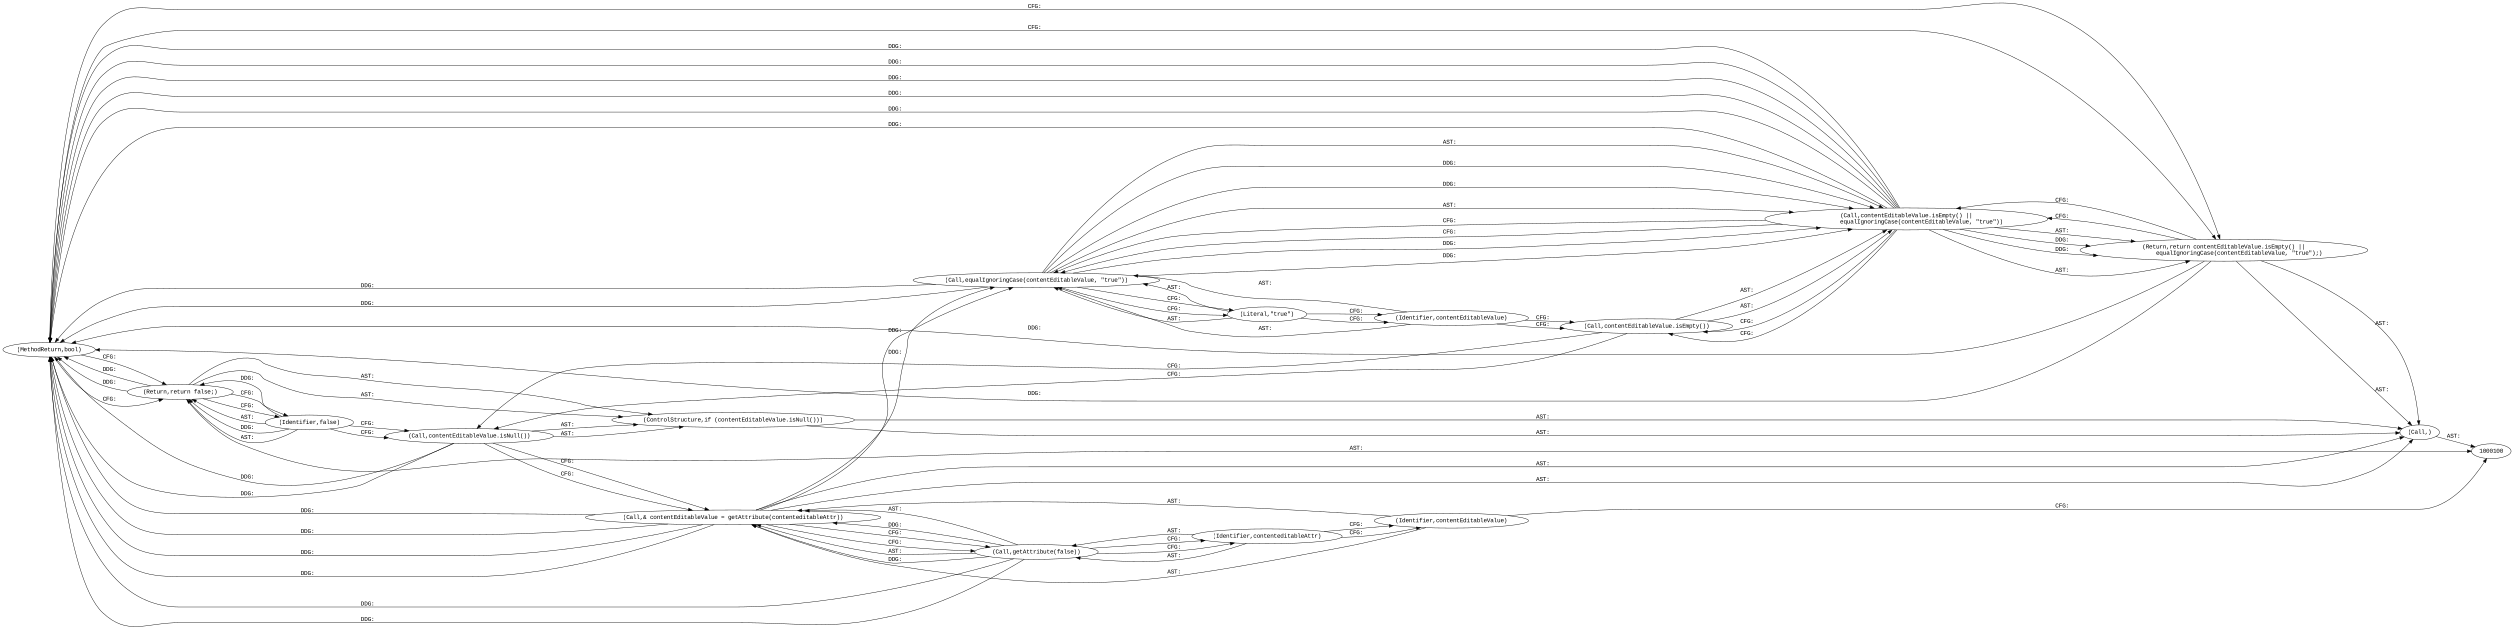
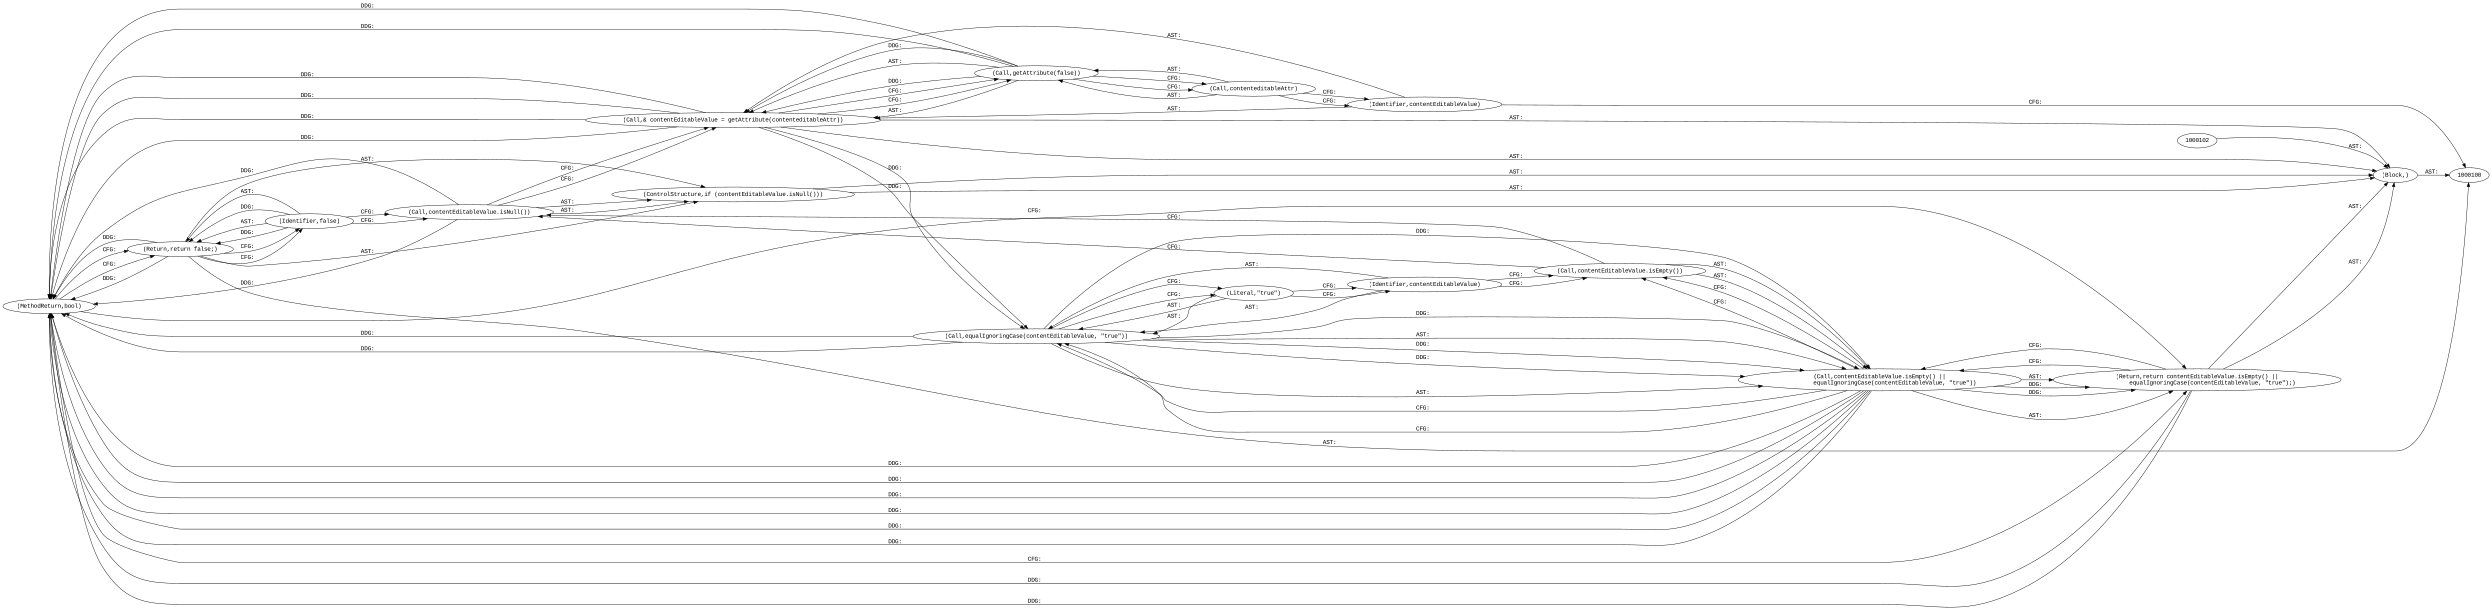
none -> (2197, 141)
(2420, 432) -> (2395, 175)
(1267, 536) -> (1254, 89)
